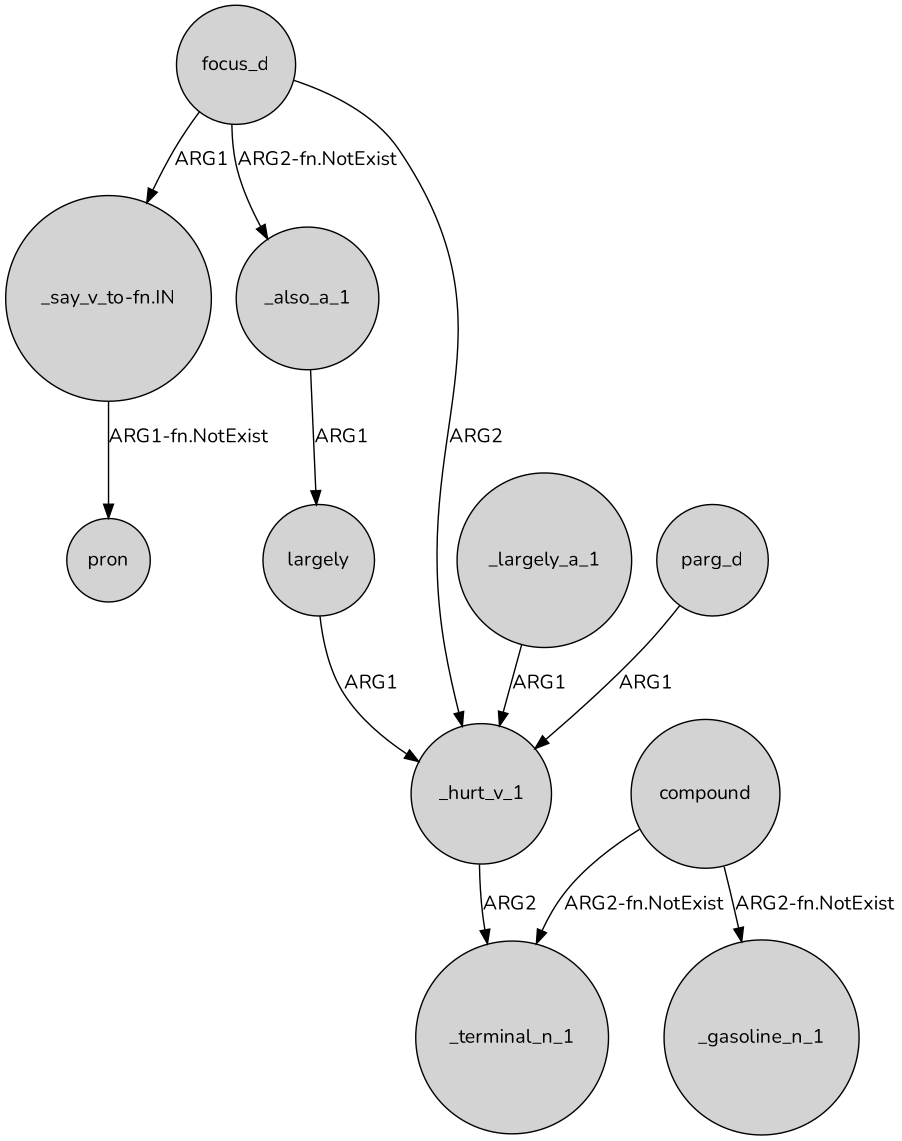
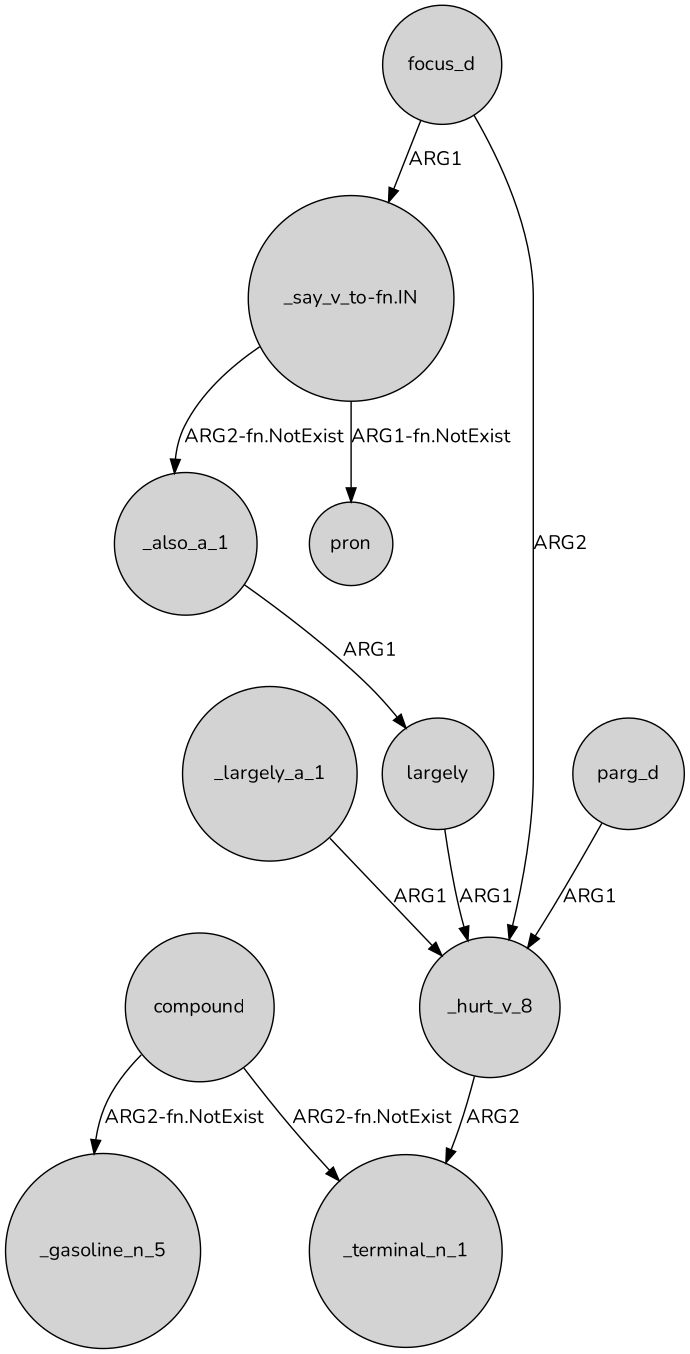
(239, 177) -> (206, 395)
(481, 794) -> (490, 1007)
(762, 1037) -> (103, 1251)
